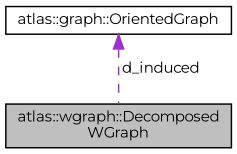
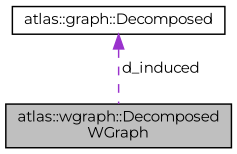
(119, 20) -> (119, 20)
